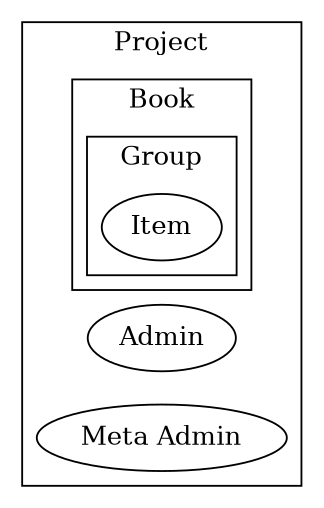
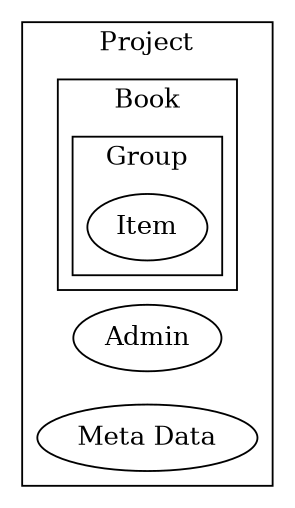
(162, 438) -> (147, 438)
